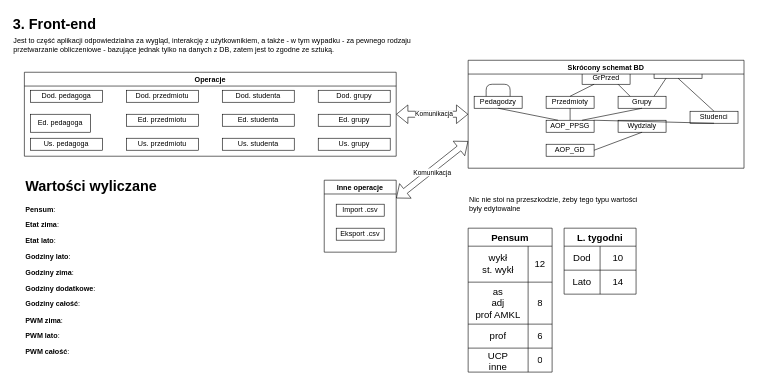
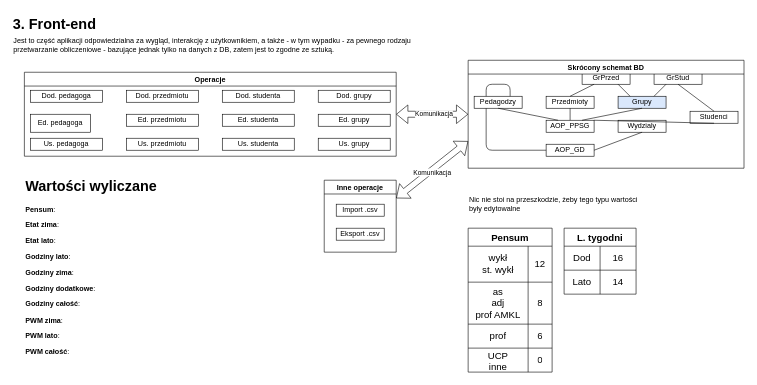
(678, 72) -> (678, 78)
(642, 102) -> (642, 102)
none -> (496, 150)
(618, 258) -> (618, 258)
